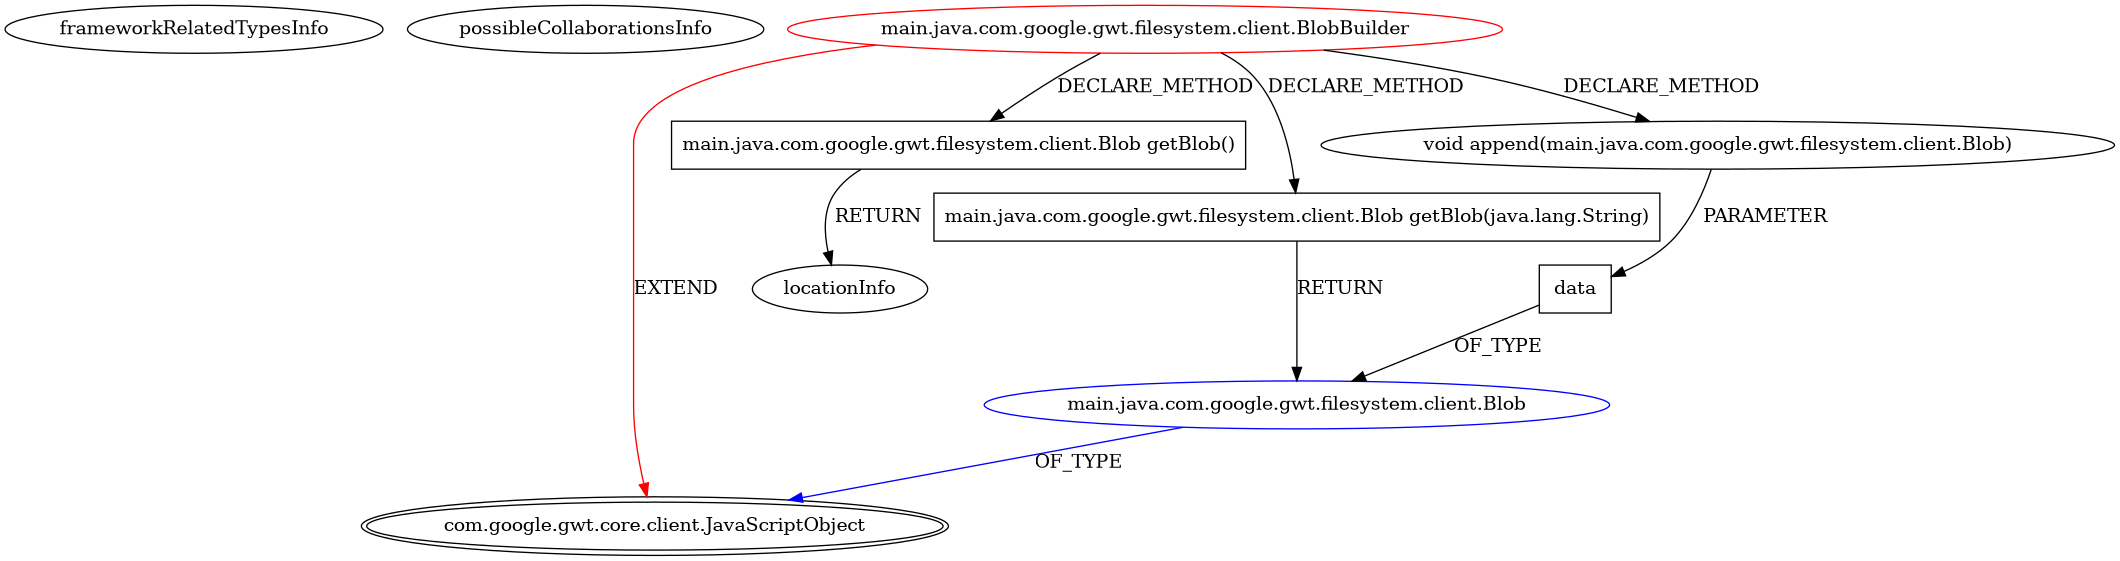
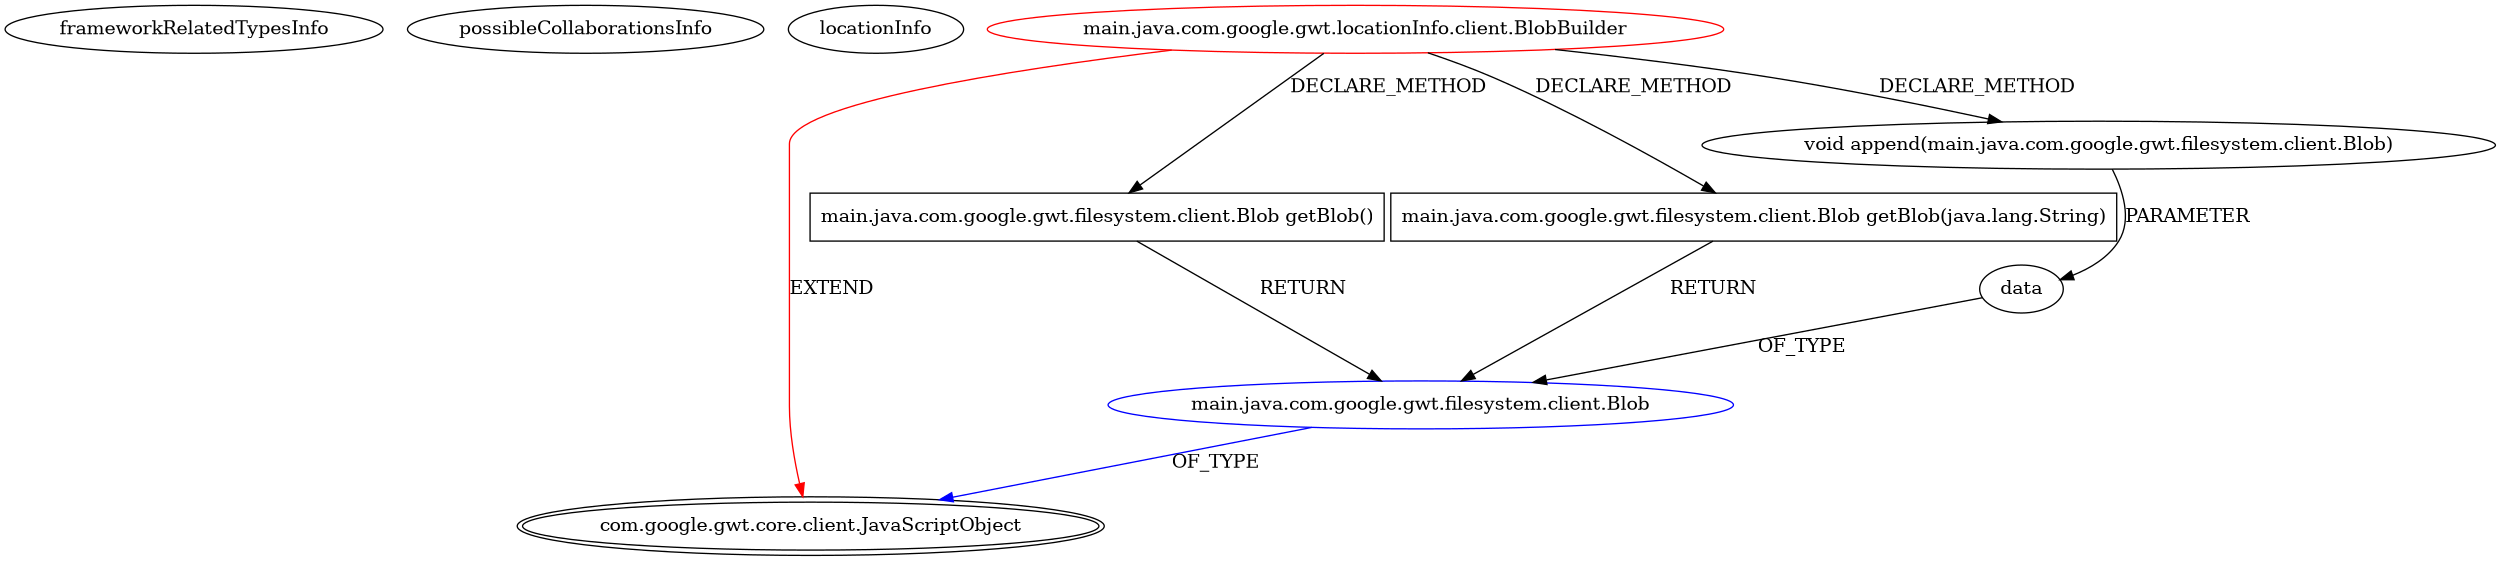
(1145, 29) -> (1356, 29)
(829, 204) -> (1253, 308)
(1575, 289) -> (2021, 289)
